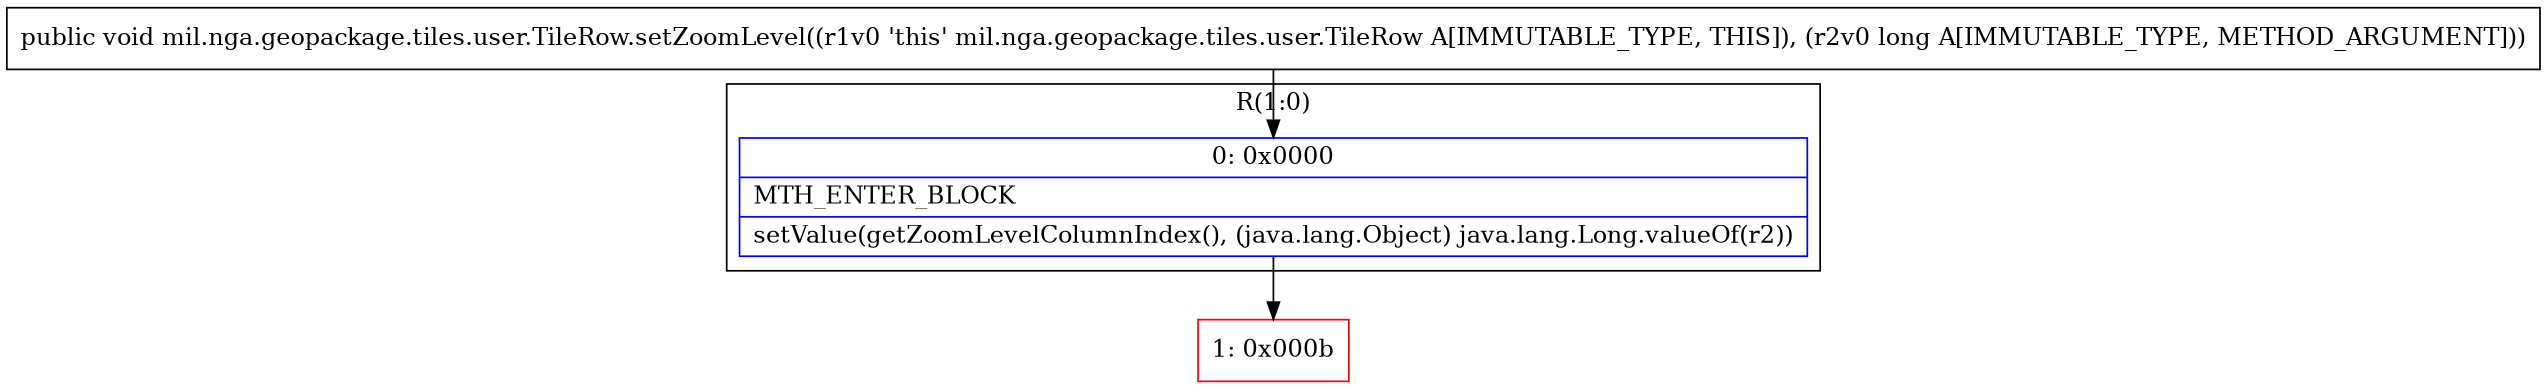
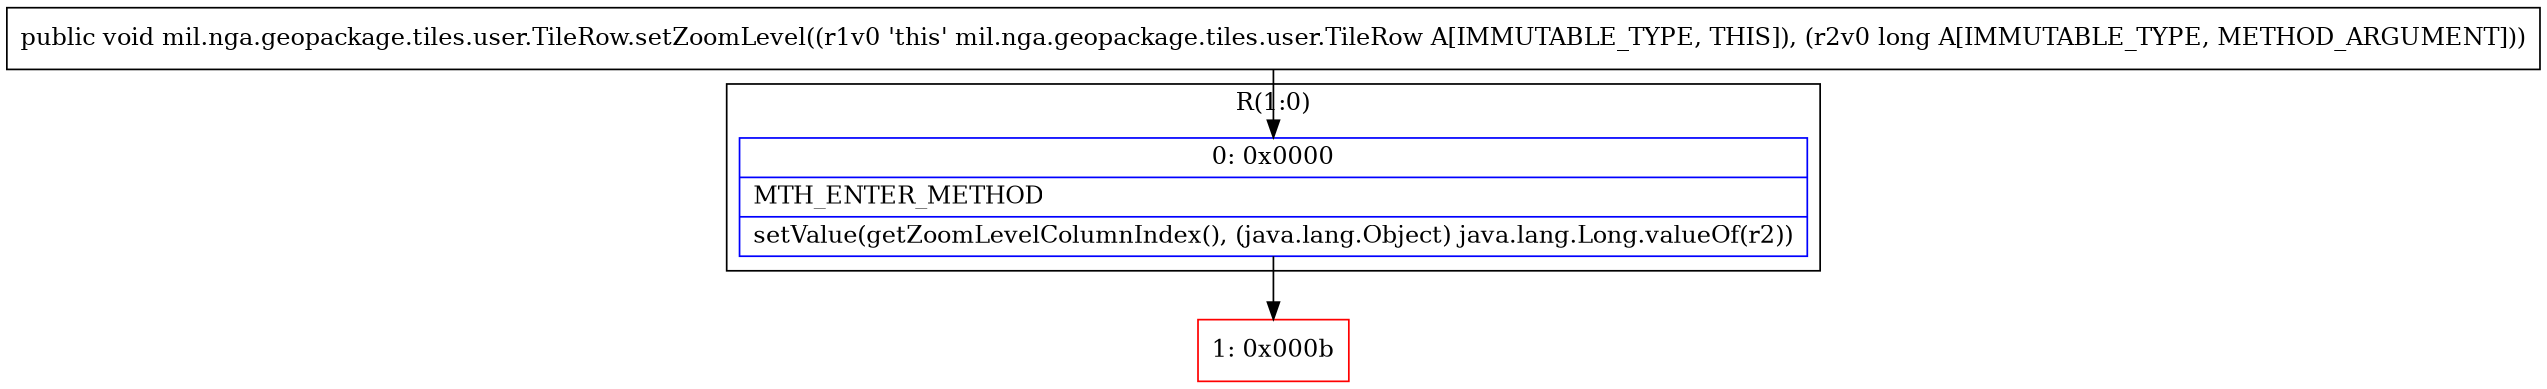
(885, 196) -> (899, 196)
